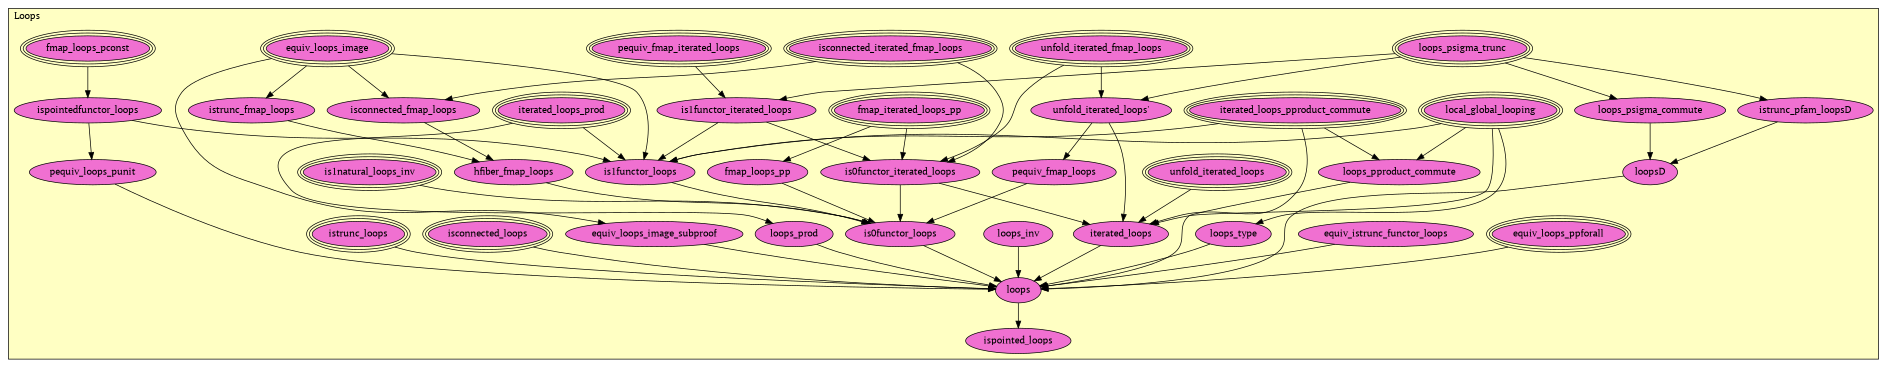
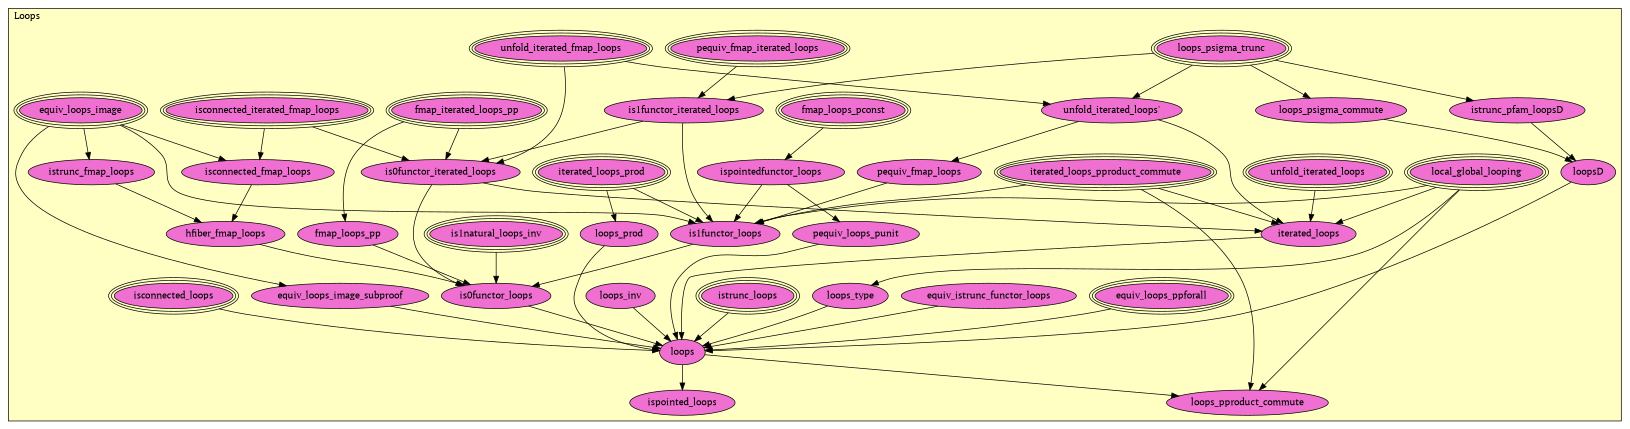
(980, 202) -> (825, 202)
(1183, 227) -> (938, 375)
